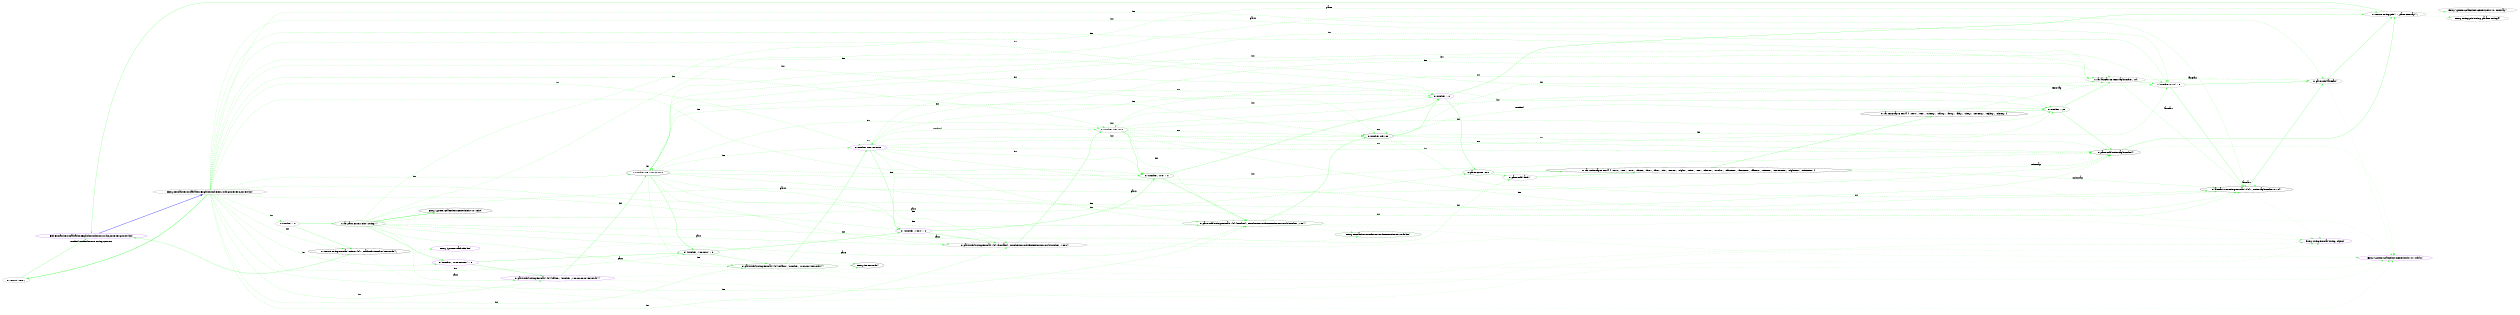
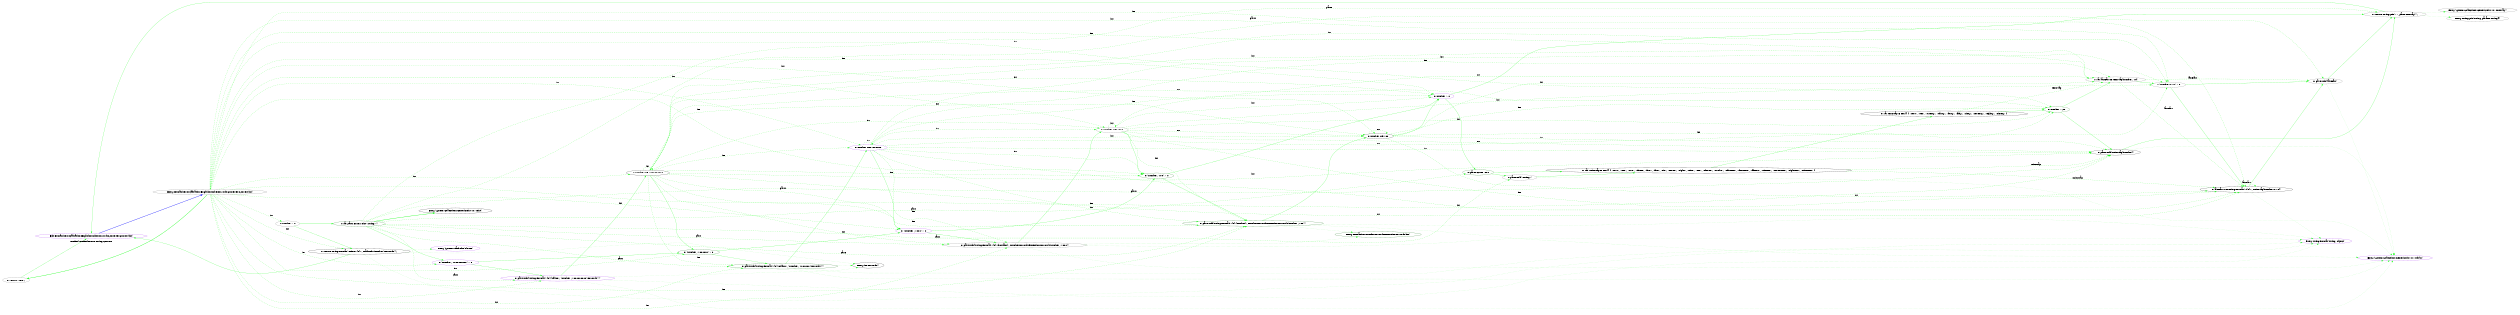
(1520, 108) -> (1520, 108)
(937, 129) -> (937, 129)
(1520, 177) -> (1520, 177)
(455, 248) -> (455, 248)
